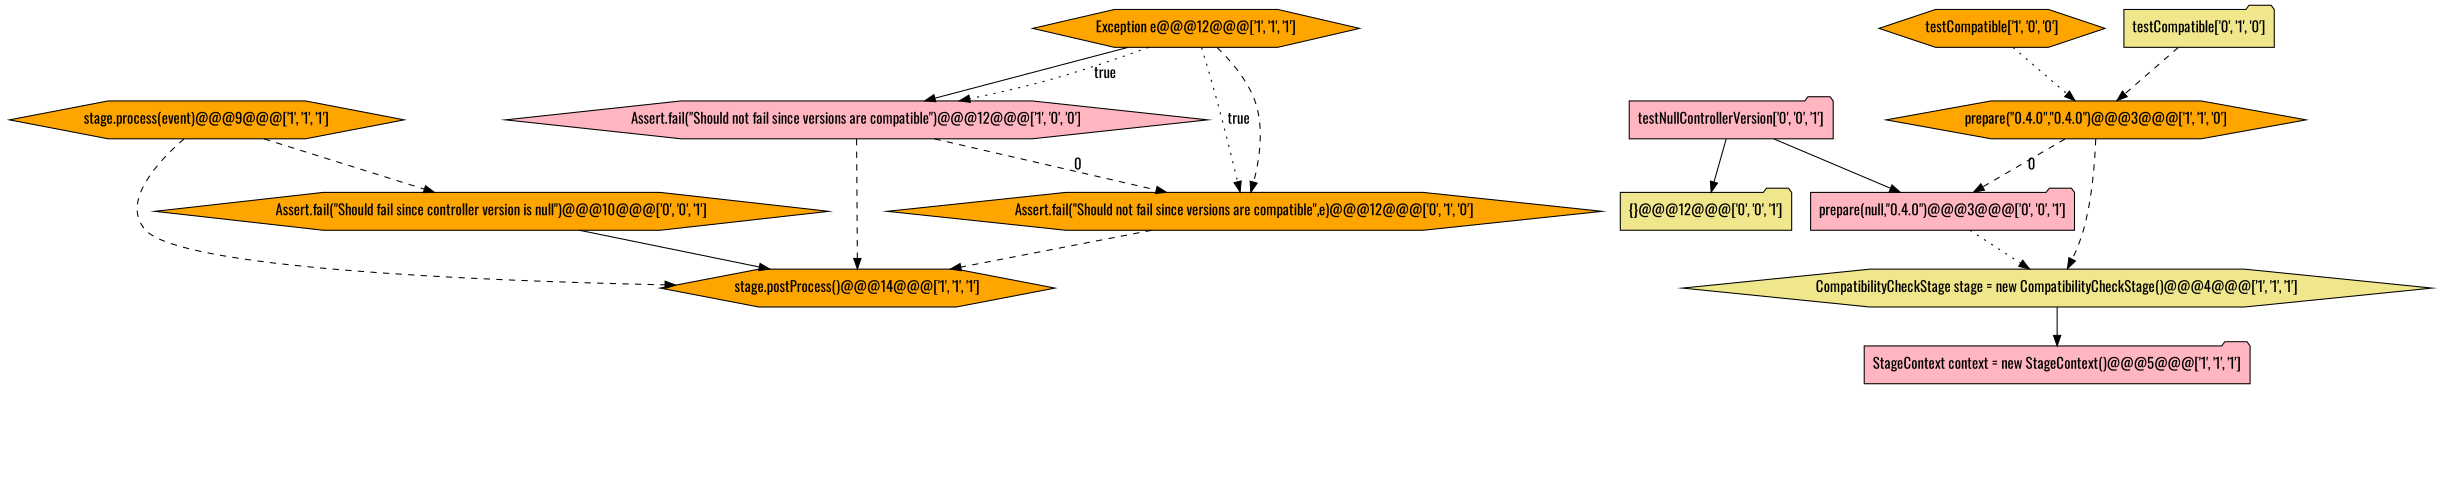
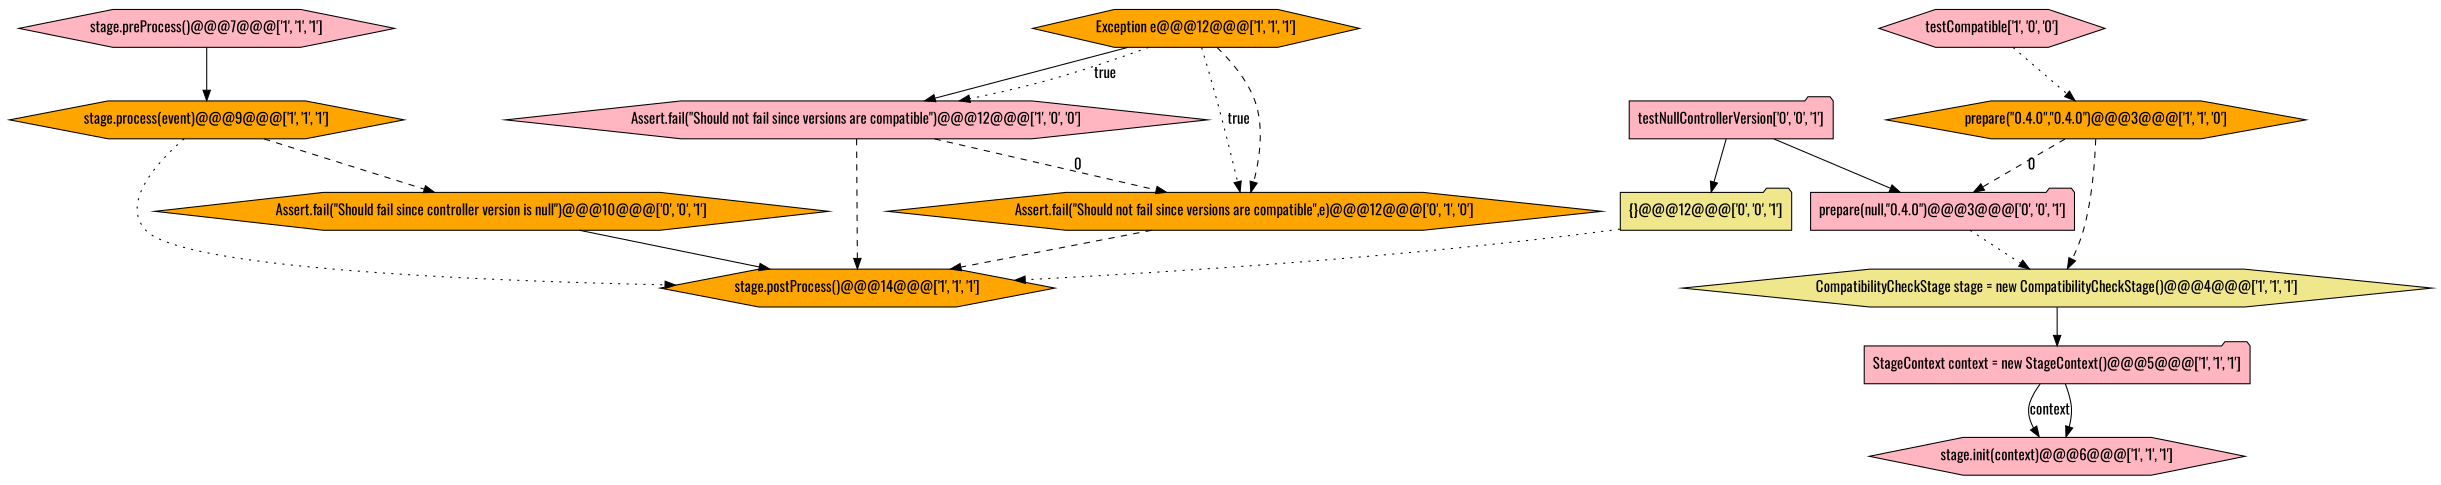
none -> (207, 28)
(1992, 28) -> (1992, 28)
(2199, 28) -> none
none -> (1323, 260)
(348, 270) -> (348, 270)
none -> (2057, 456)
